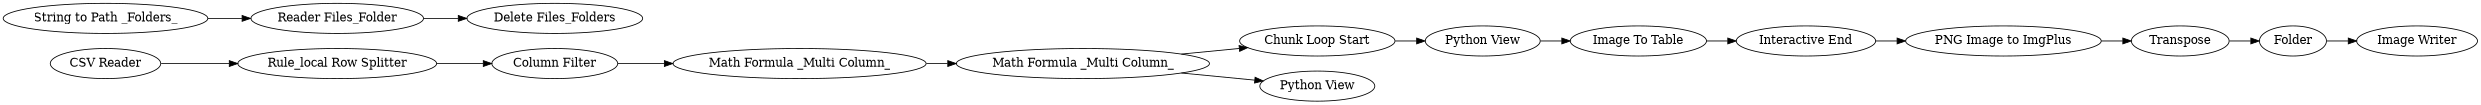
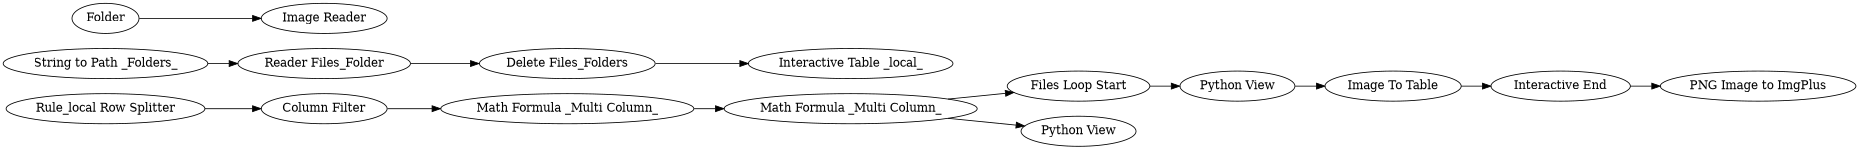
(1317, 41) -> (1078, 86)
(2180, 41) -> none
(2417, 41) -> (324, 18)
(106, 64) -> none
none -> (851, 64)
